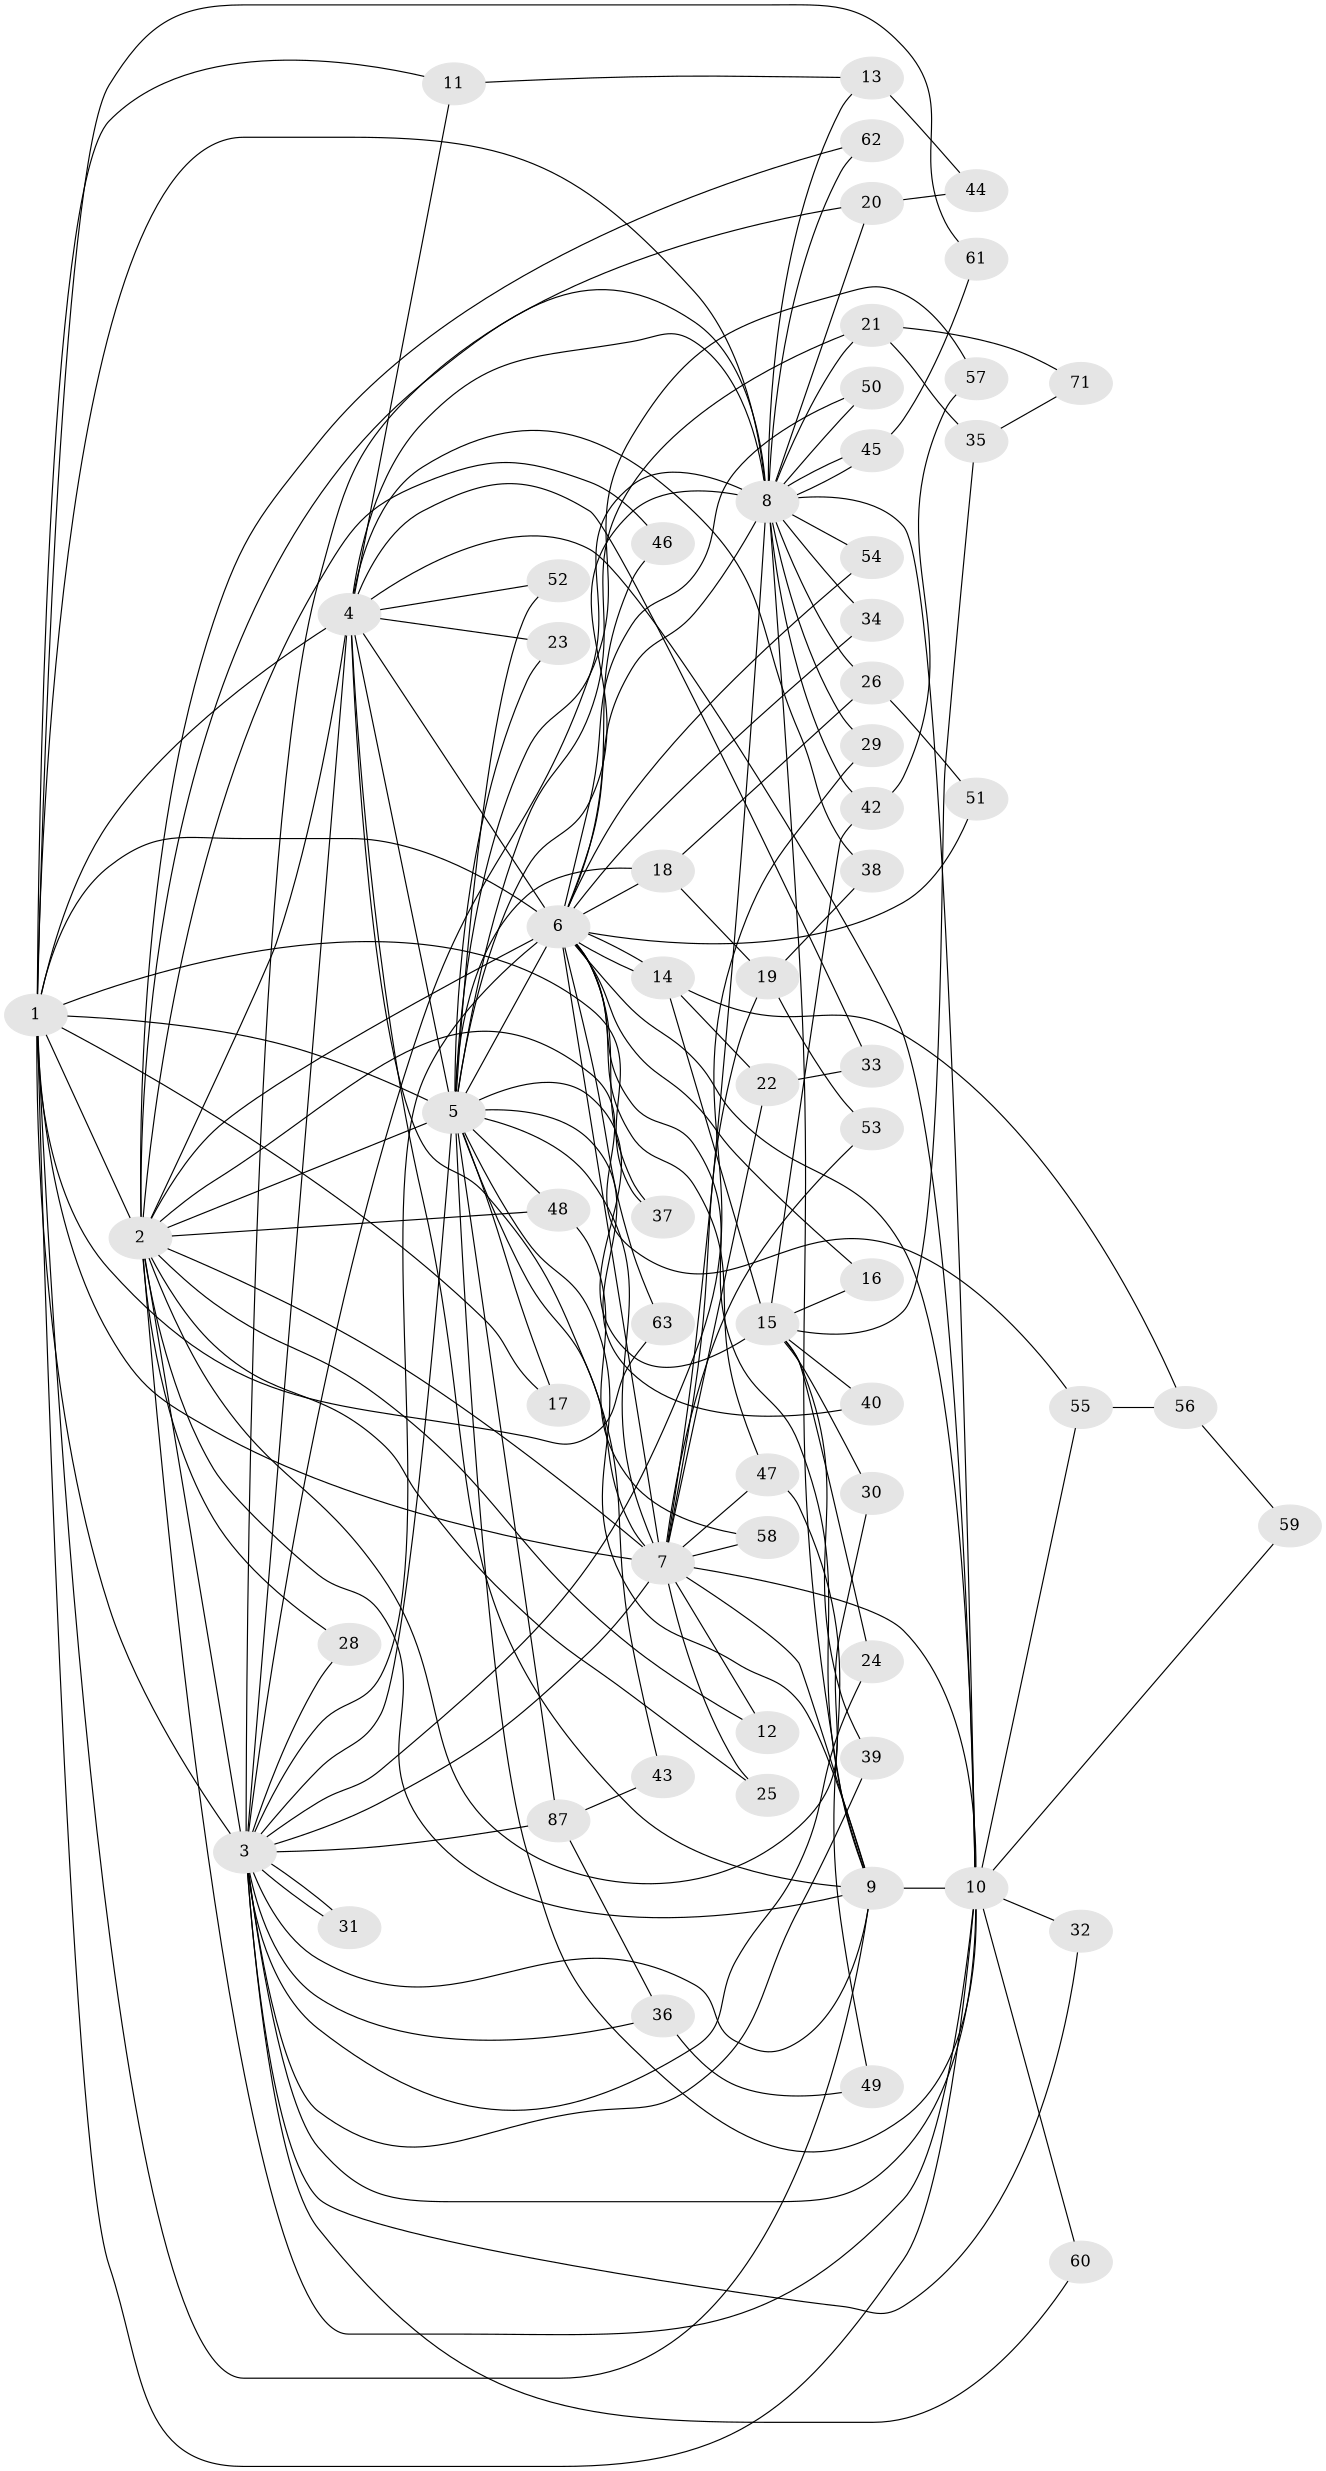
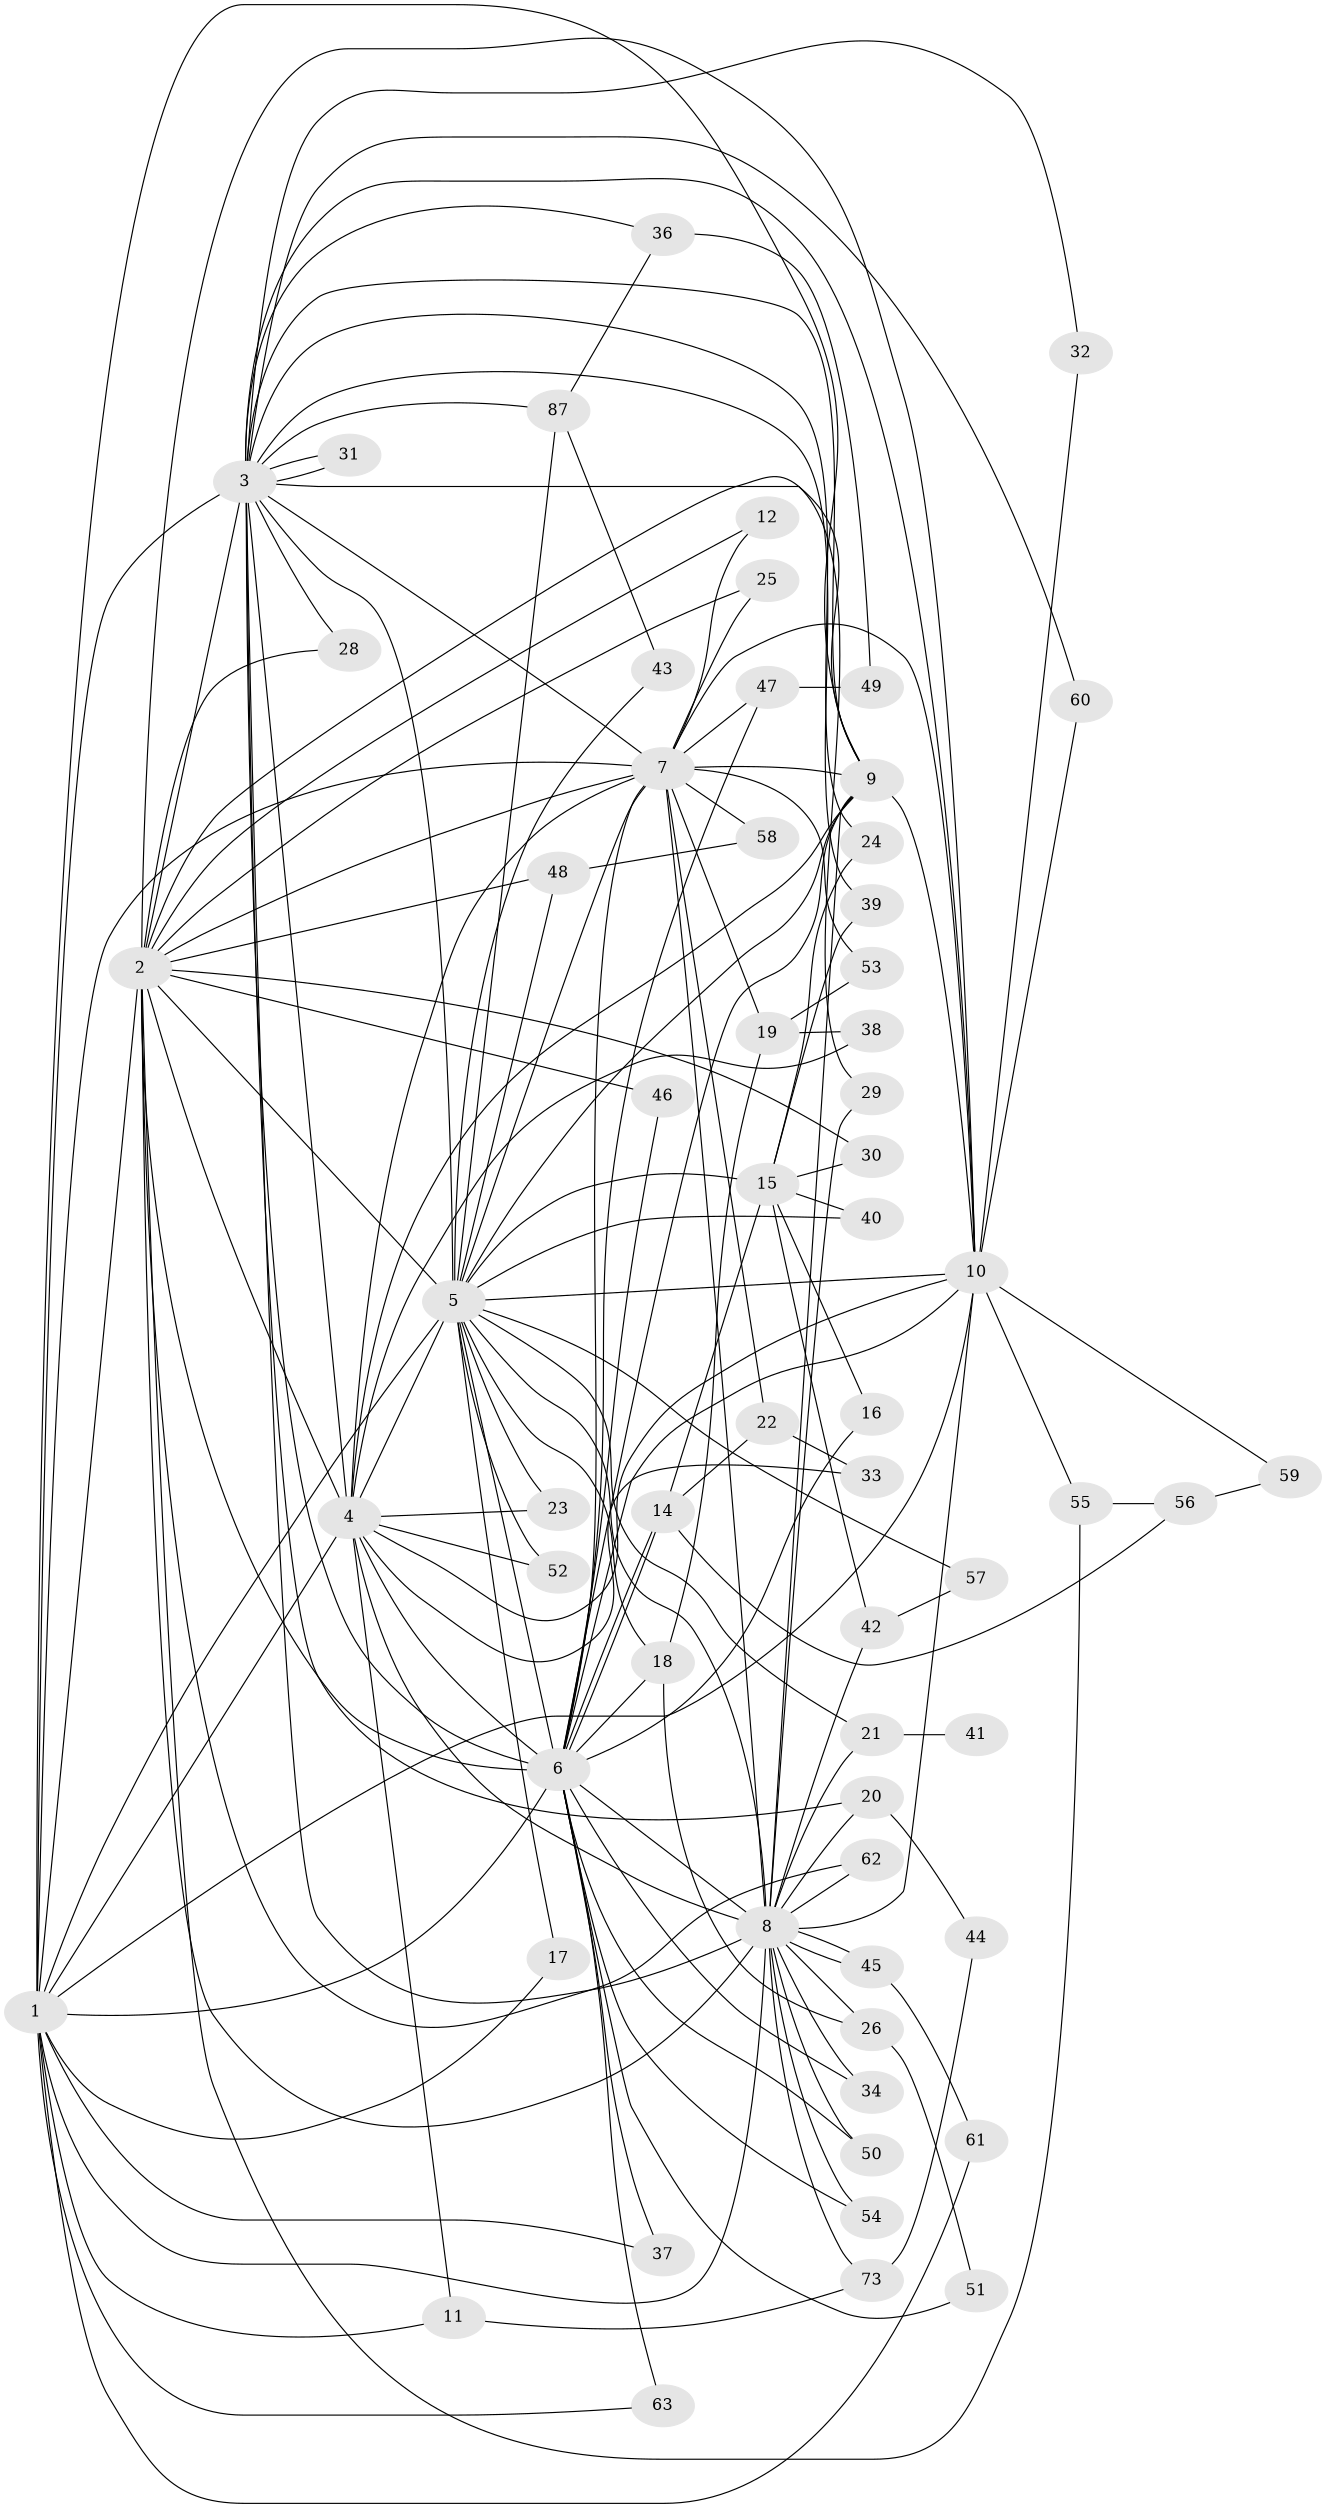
(872, 78) -> (872, 2280)
(1081, 383) -> (976, 1735)
(976, 441) -> none
